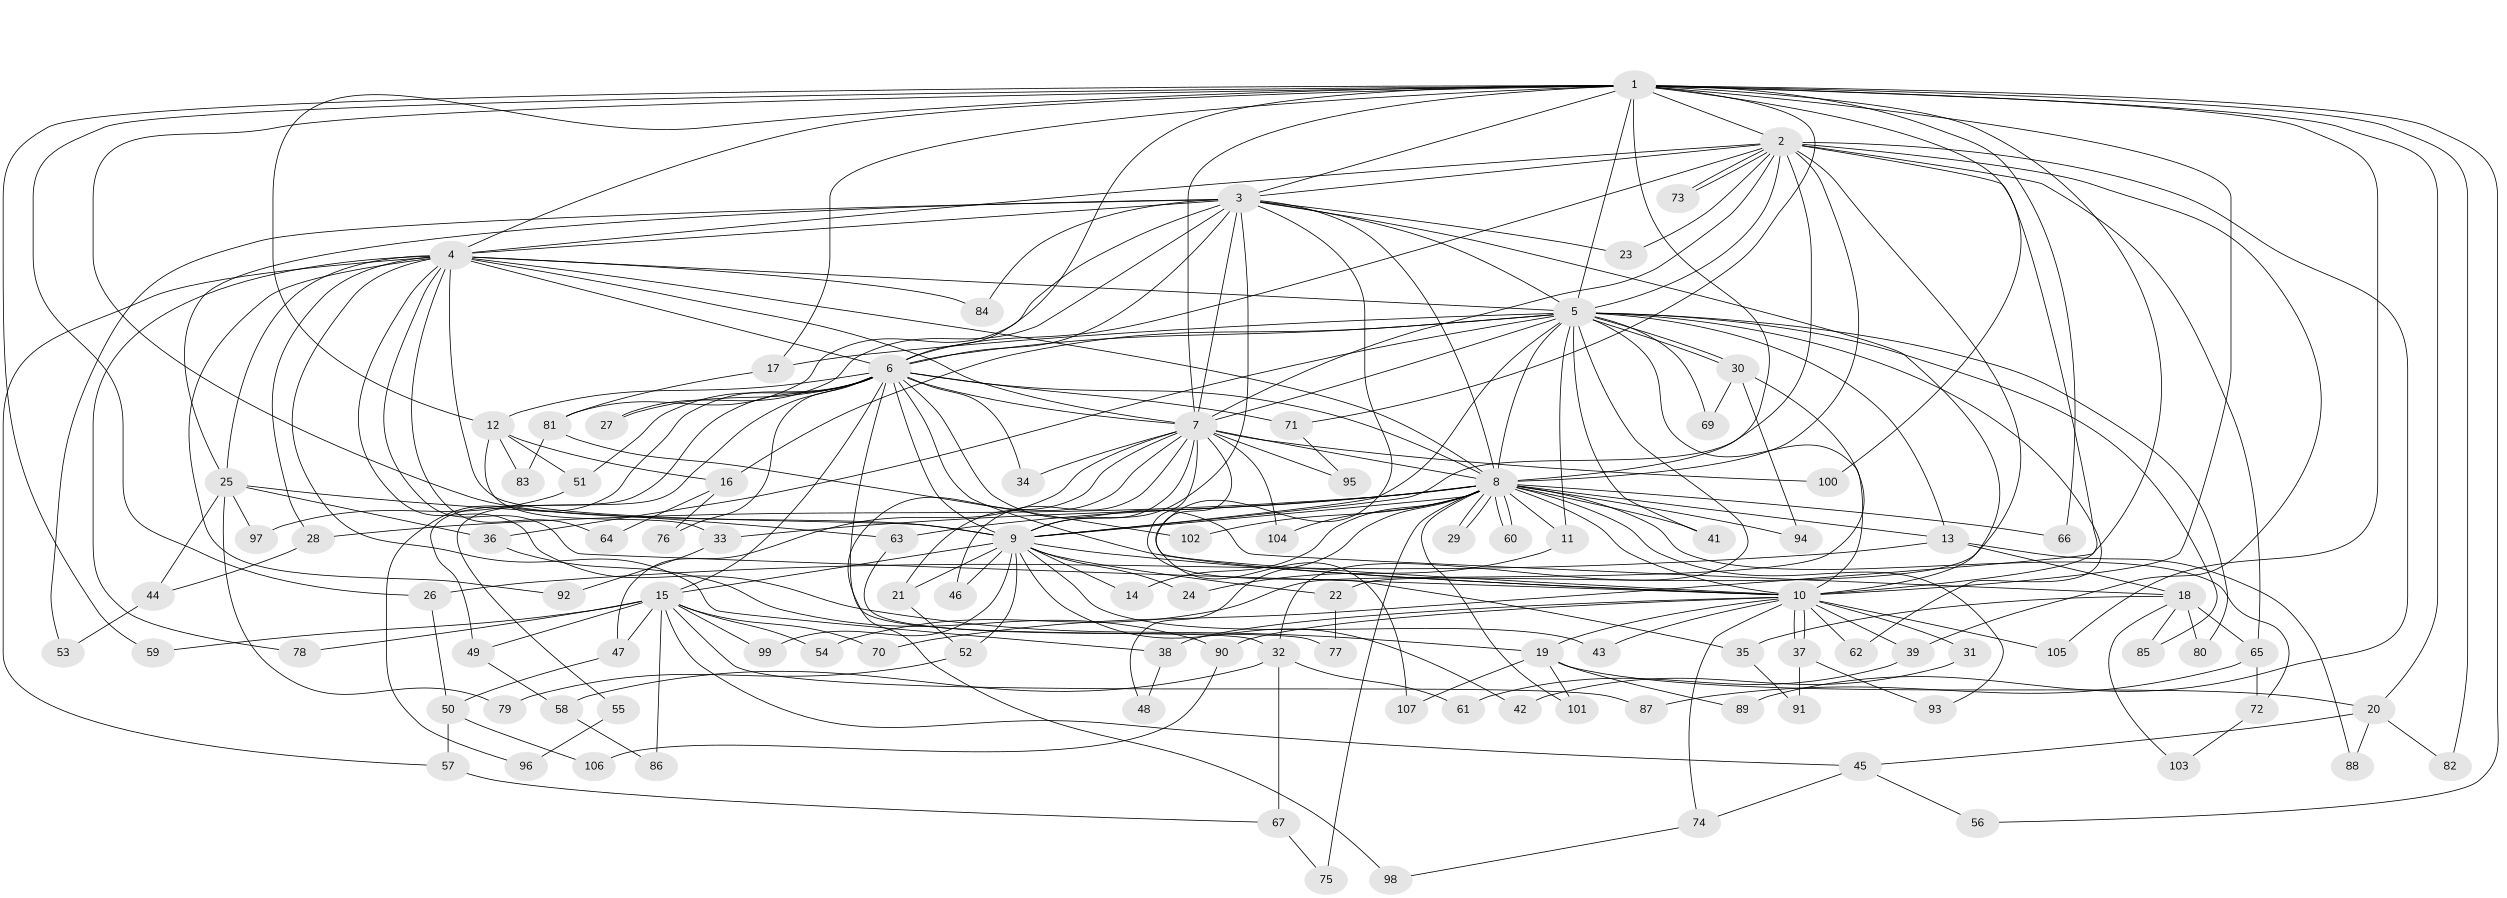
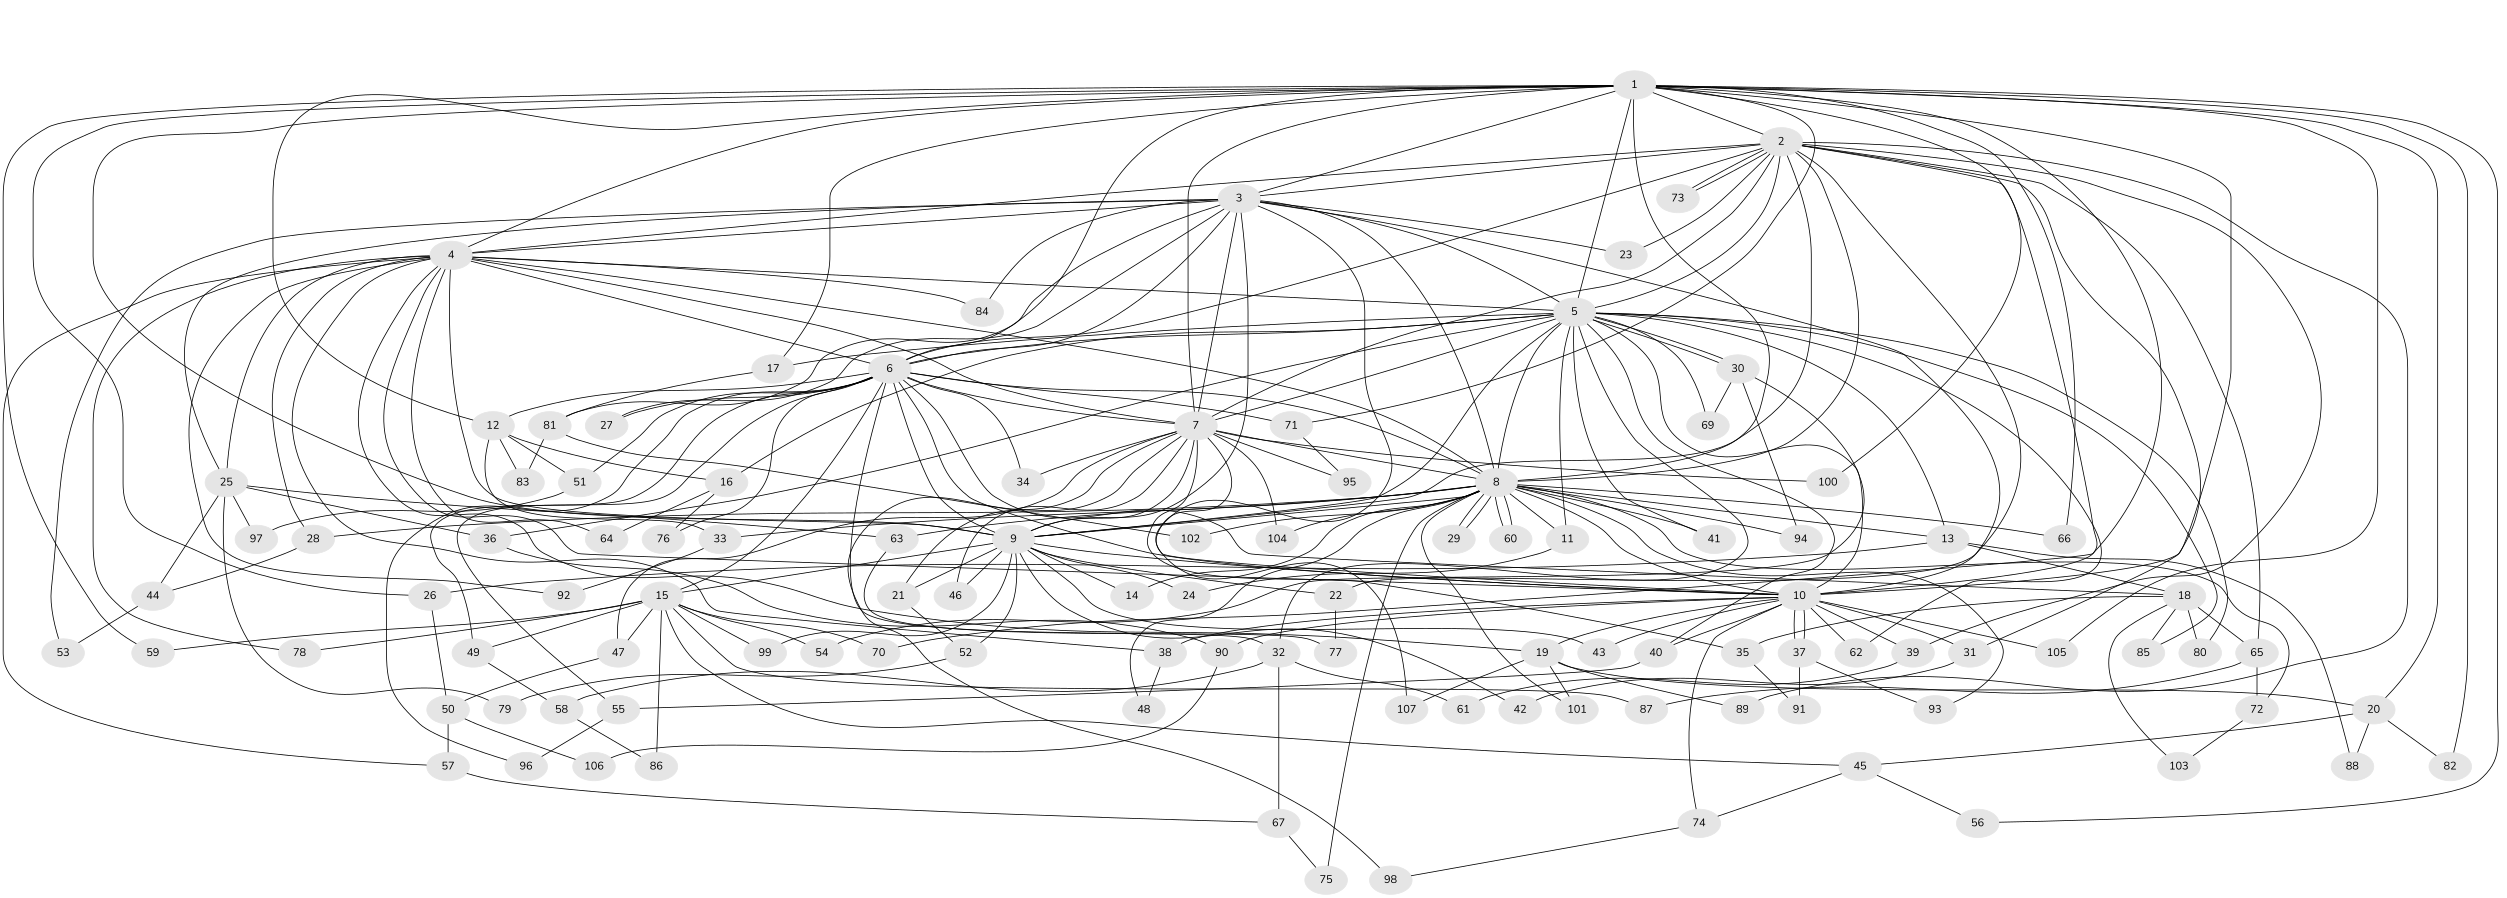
none -> (2146, 350)
none -> (1656, 653)
